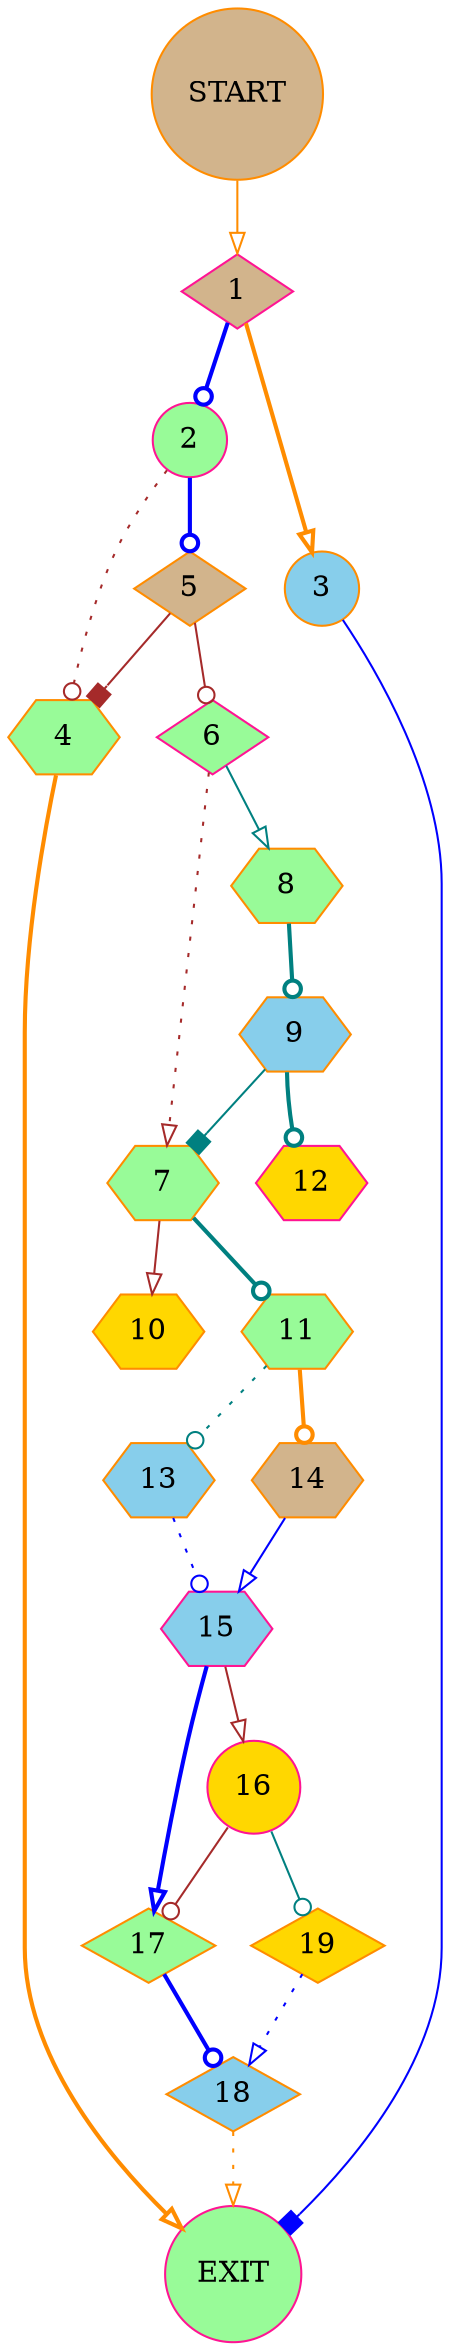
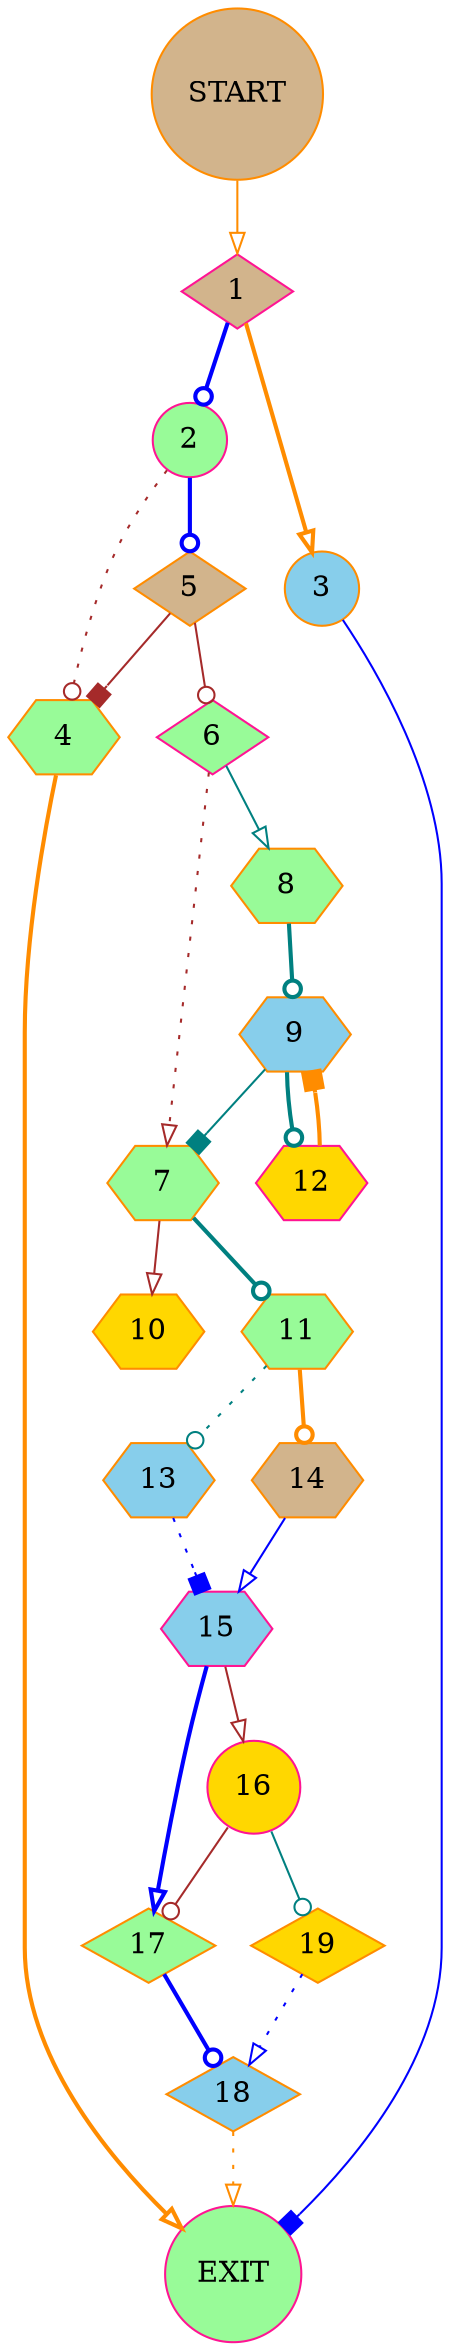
none -> (318, 1119)
(184, 1545) -> (184, 1545)
